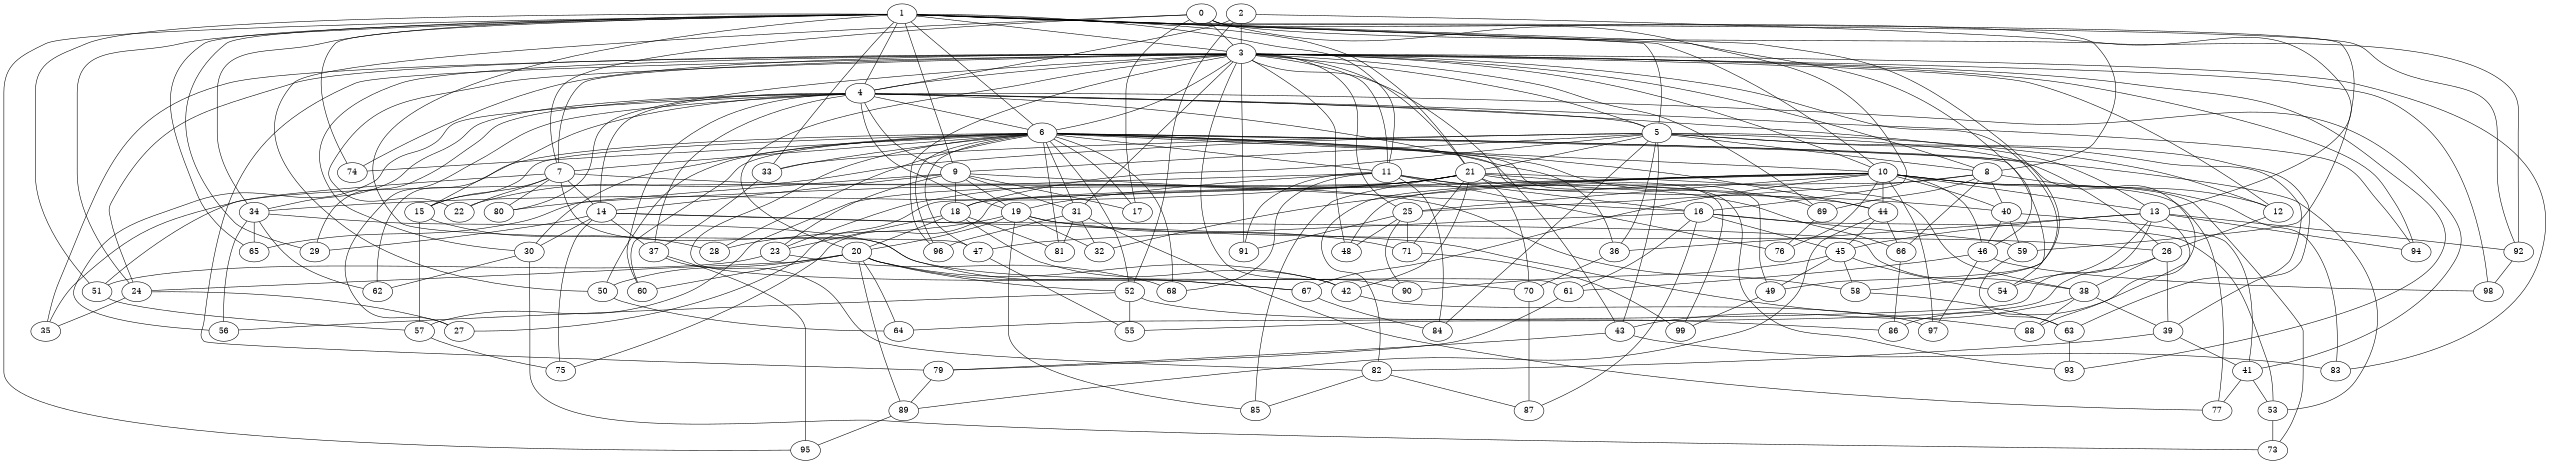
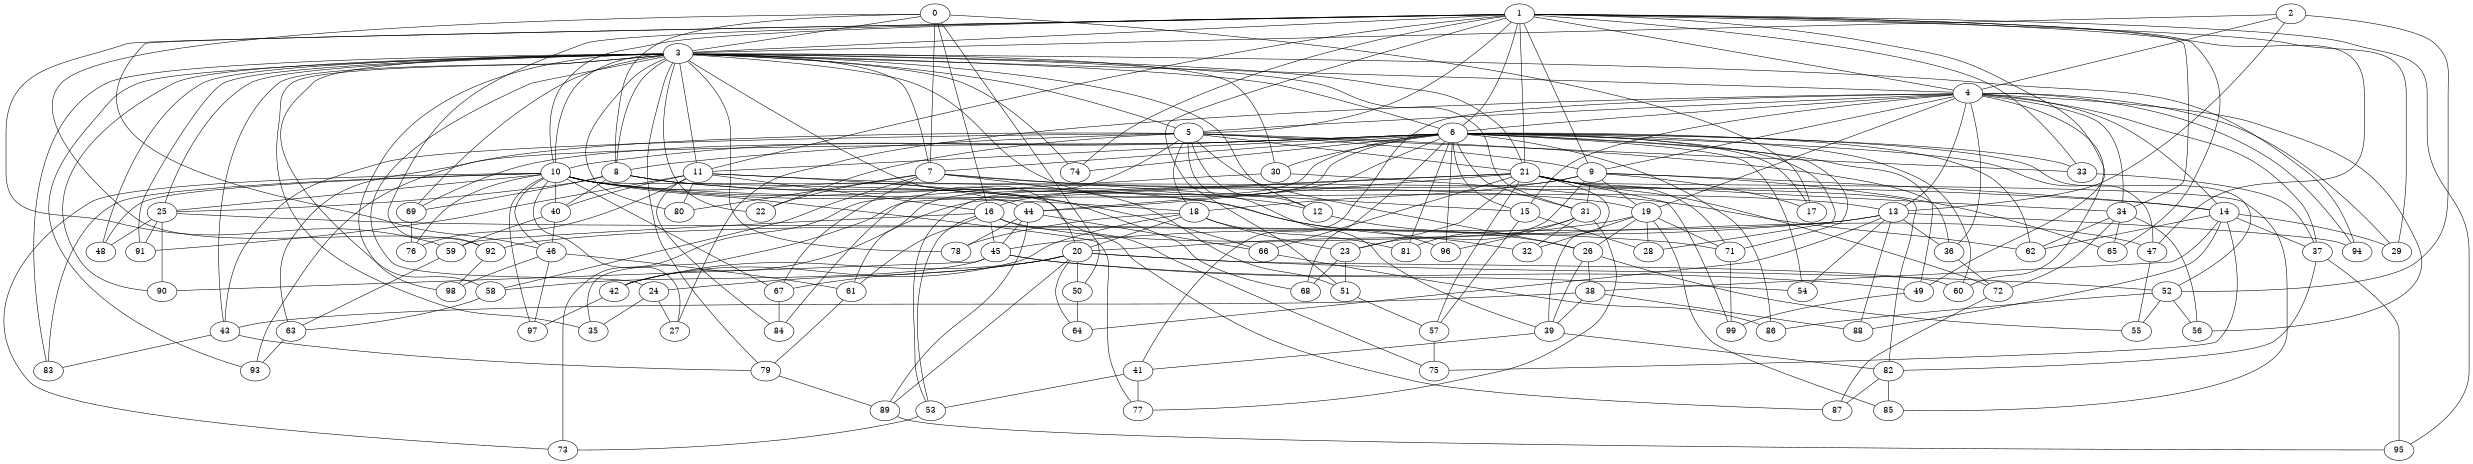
(187, 43) -> none
(719, 164) -> (1818, 167)
(1839, 192) -> (1608, 217)
(2187, 231) -> none
(565, 232) -> (2127, 232)
none -> (956, 252)
(1529, 292) -> (1998, 292)
